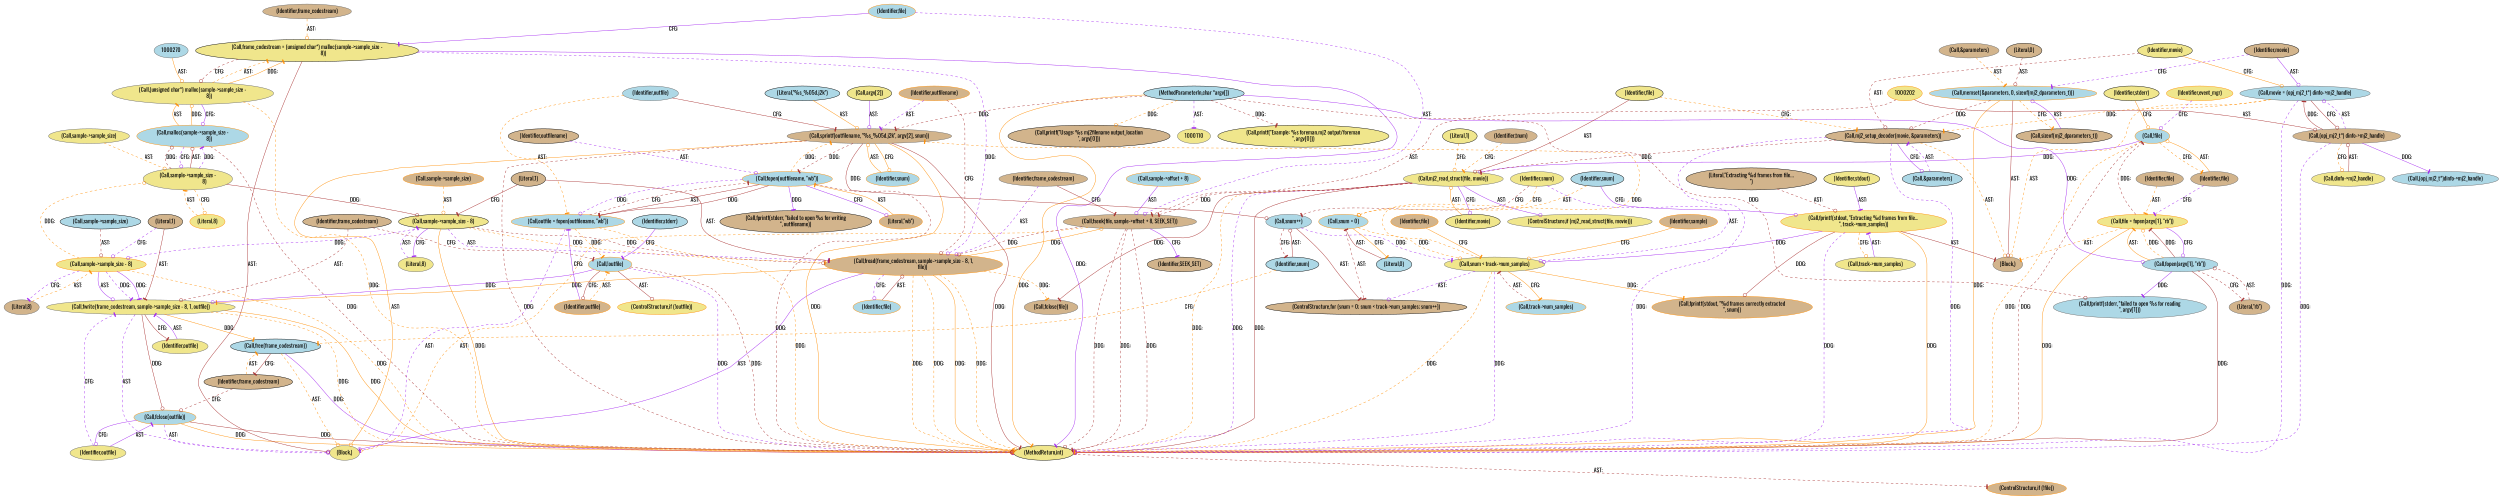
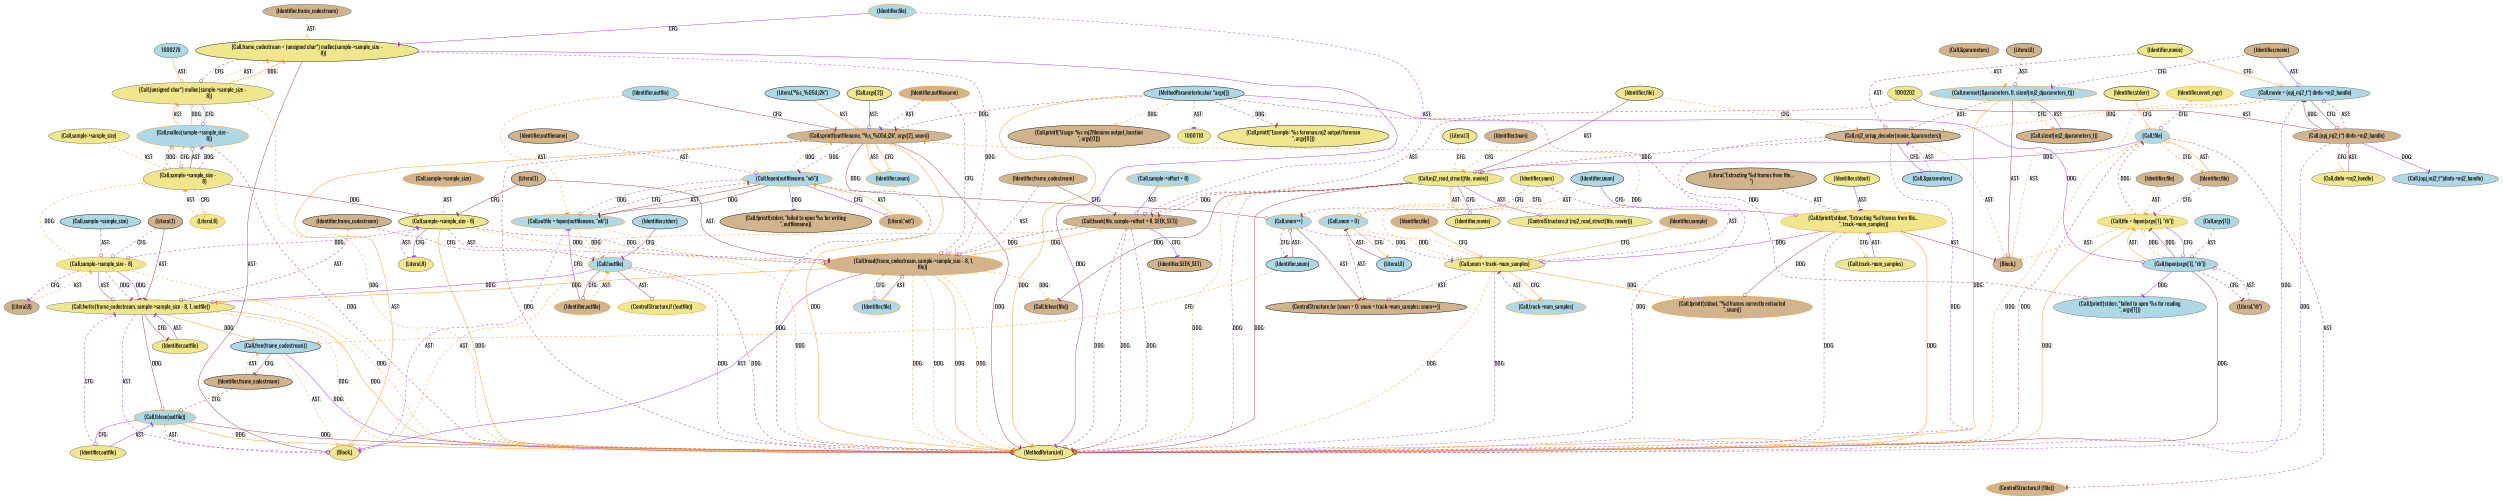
(1905, 93) -> (1905, 93)
(1962, 115) -> (1962, 115)
(1660, 153) -> (1660, 153)
(1289, 222) -> (1289, 222)
none -> (2217, 222)
(1529, 470) -> (2323, 390)
